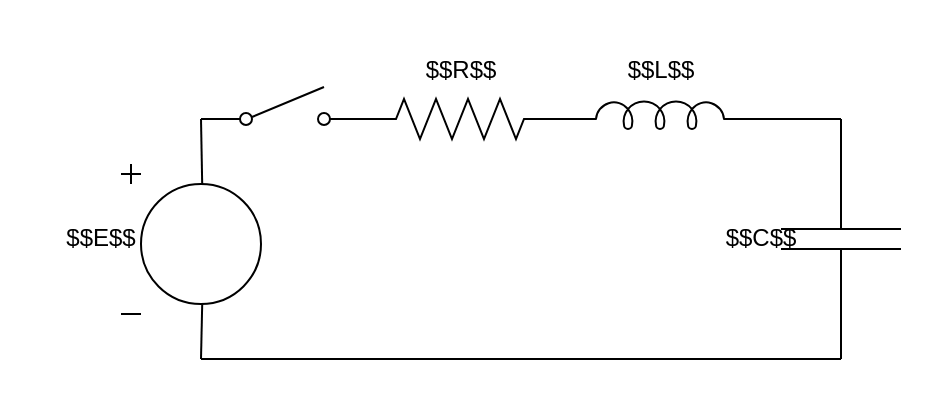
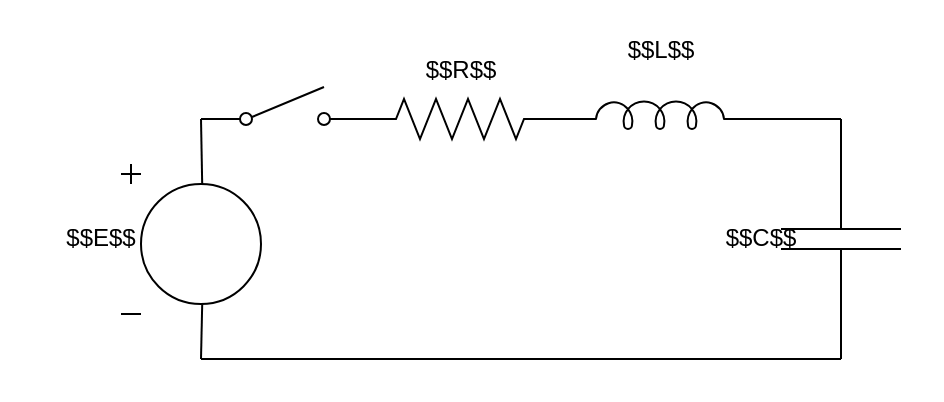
(660, 71) -> (660, 51)
